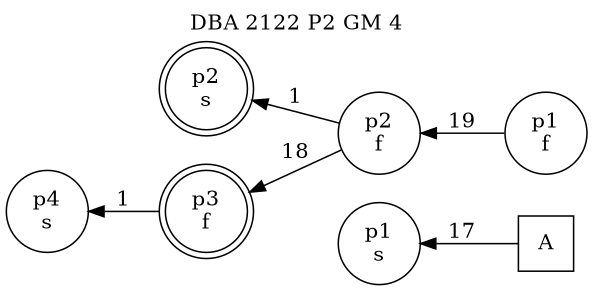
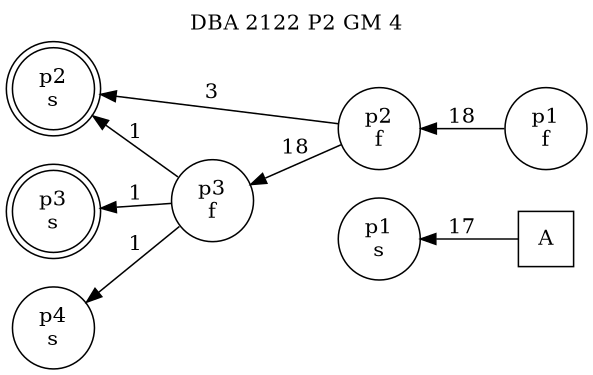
(296, 97) -> (213, 93)
(463, 122) -> (463, 117)
none -> (142, 151)
none -> (53, 211)
(206, 211) -> (213, 201)
